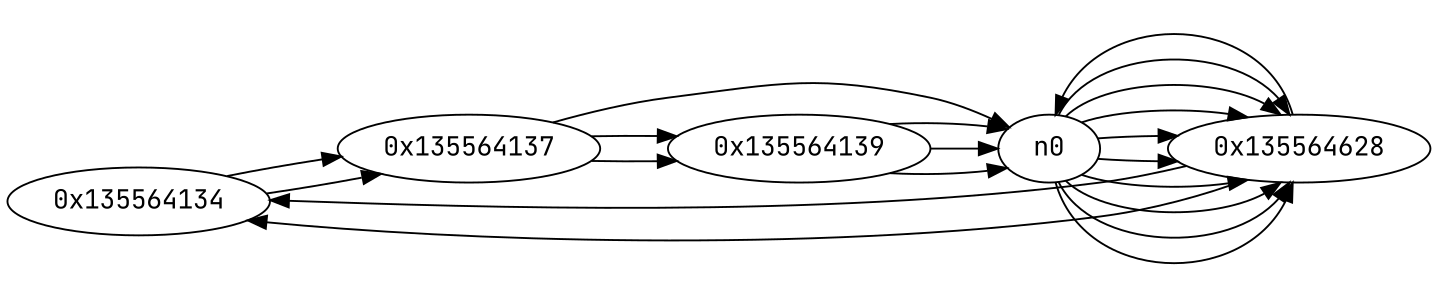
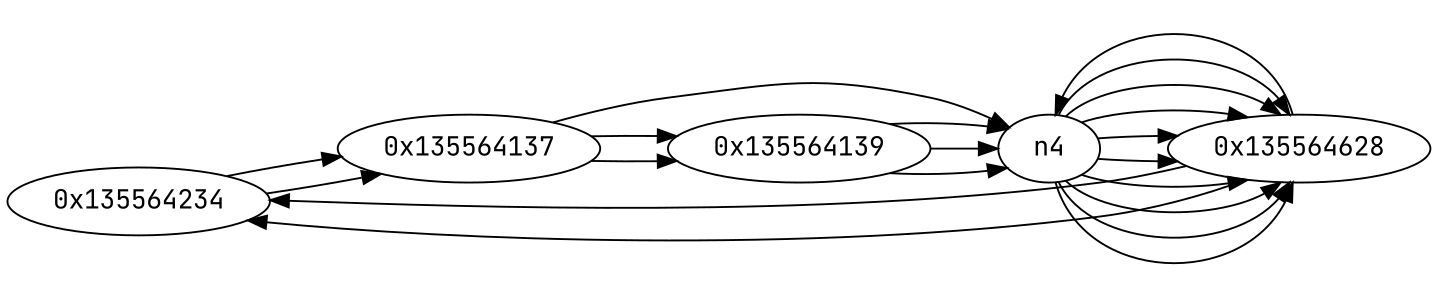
(1049, 149) -> (1049, 149)
(139, 201) -> (139, 201)
